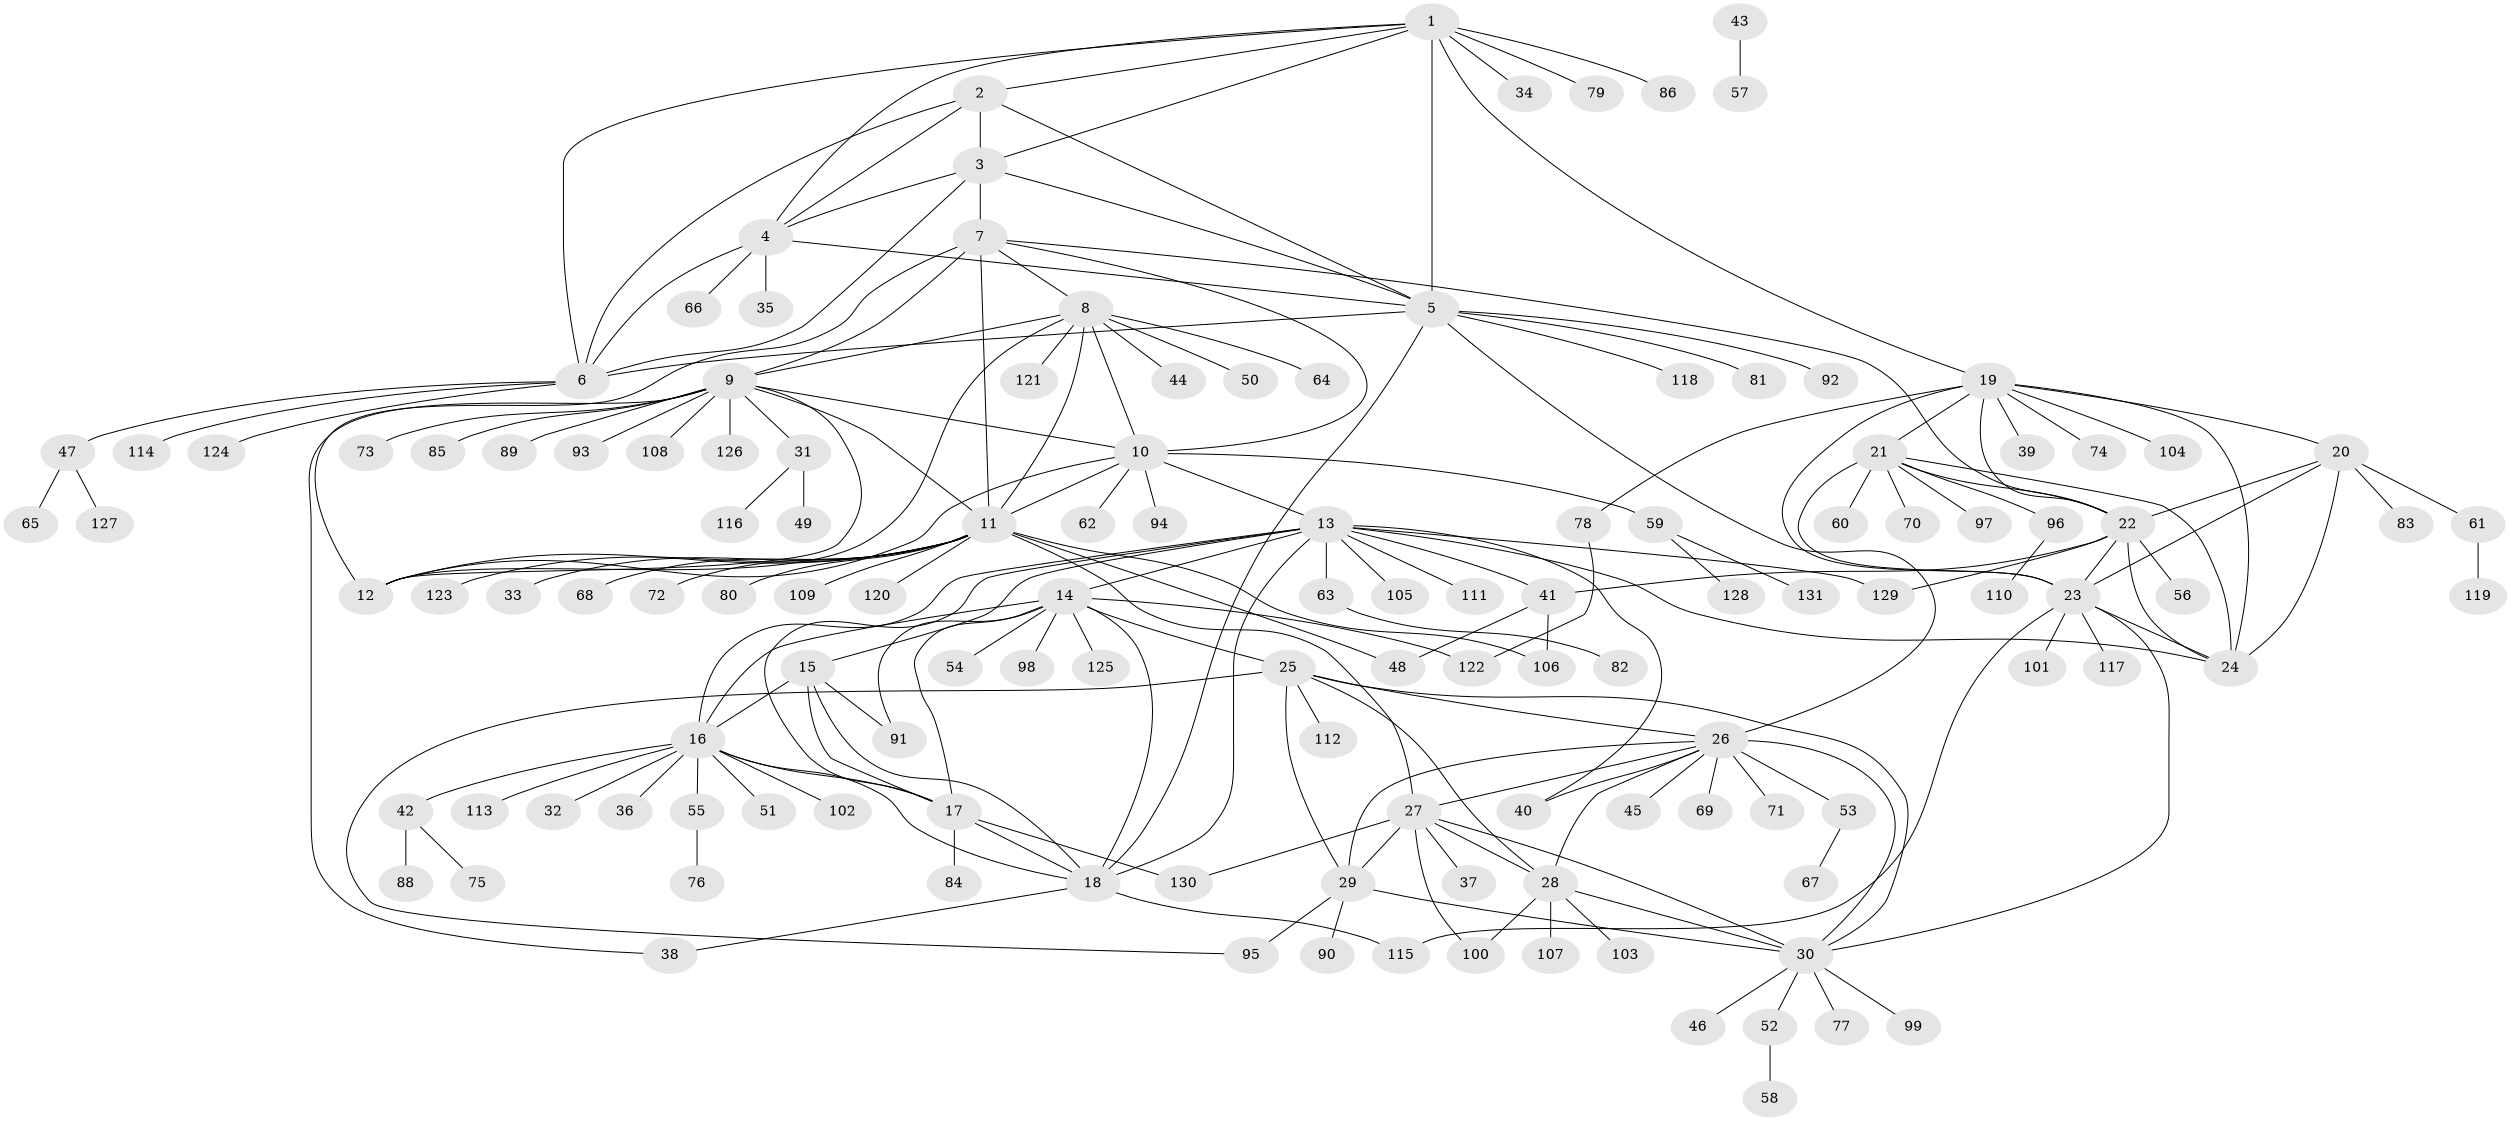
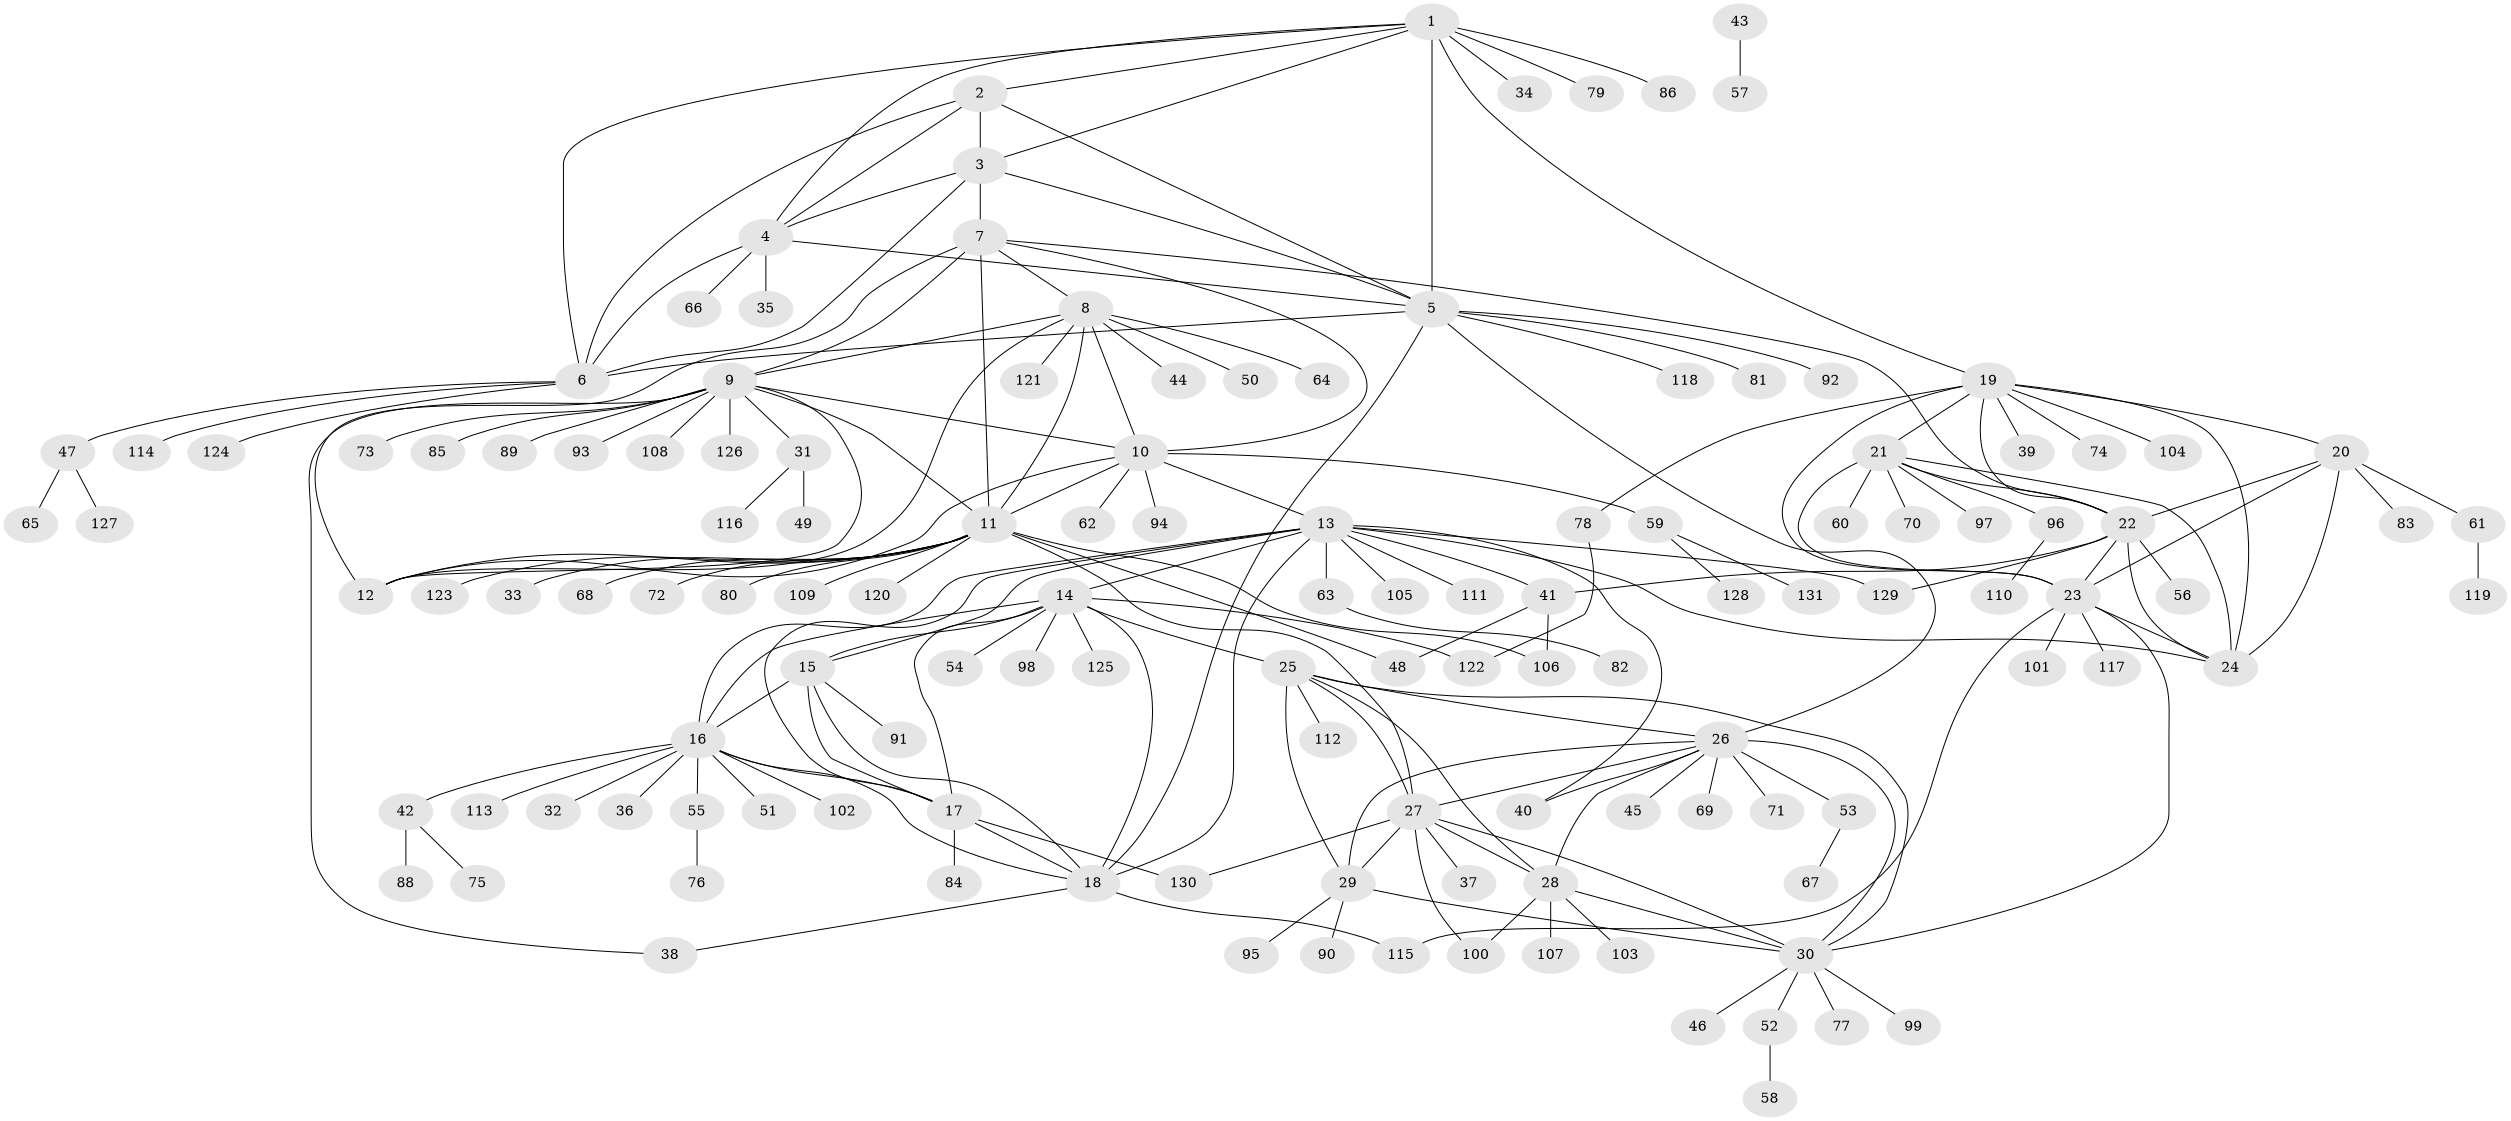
(902, 635) -> (936, 632)
(354, 820) -> (1370, 727)
